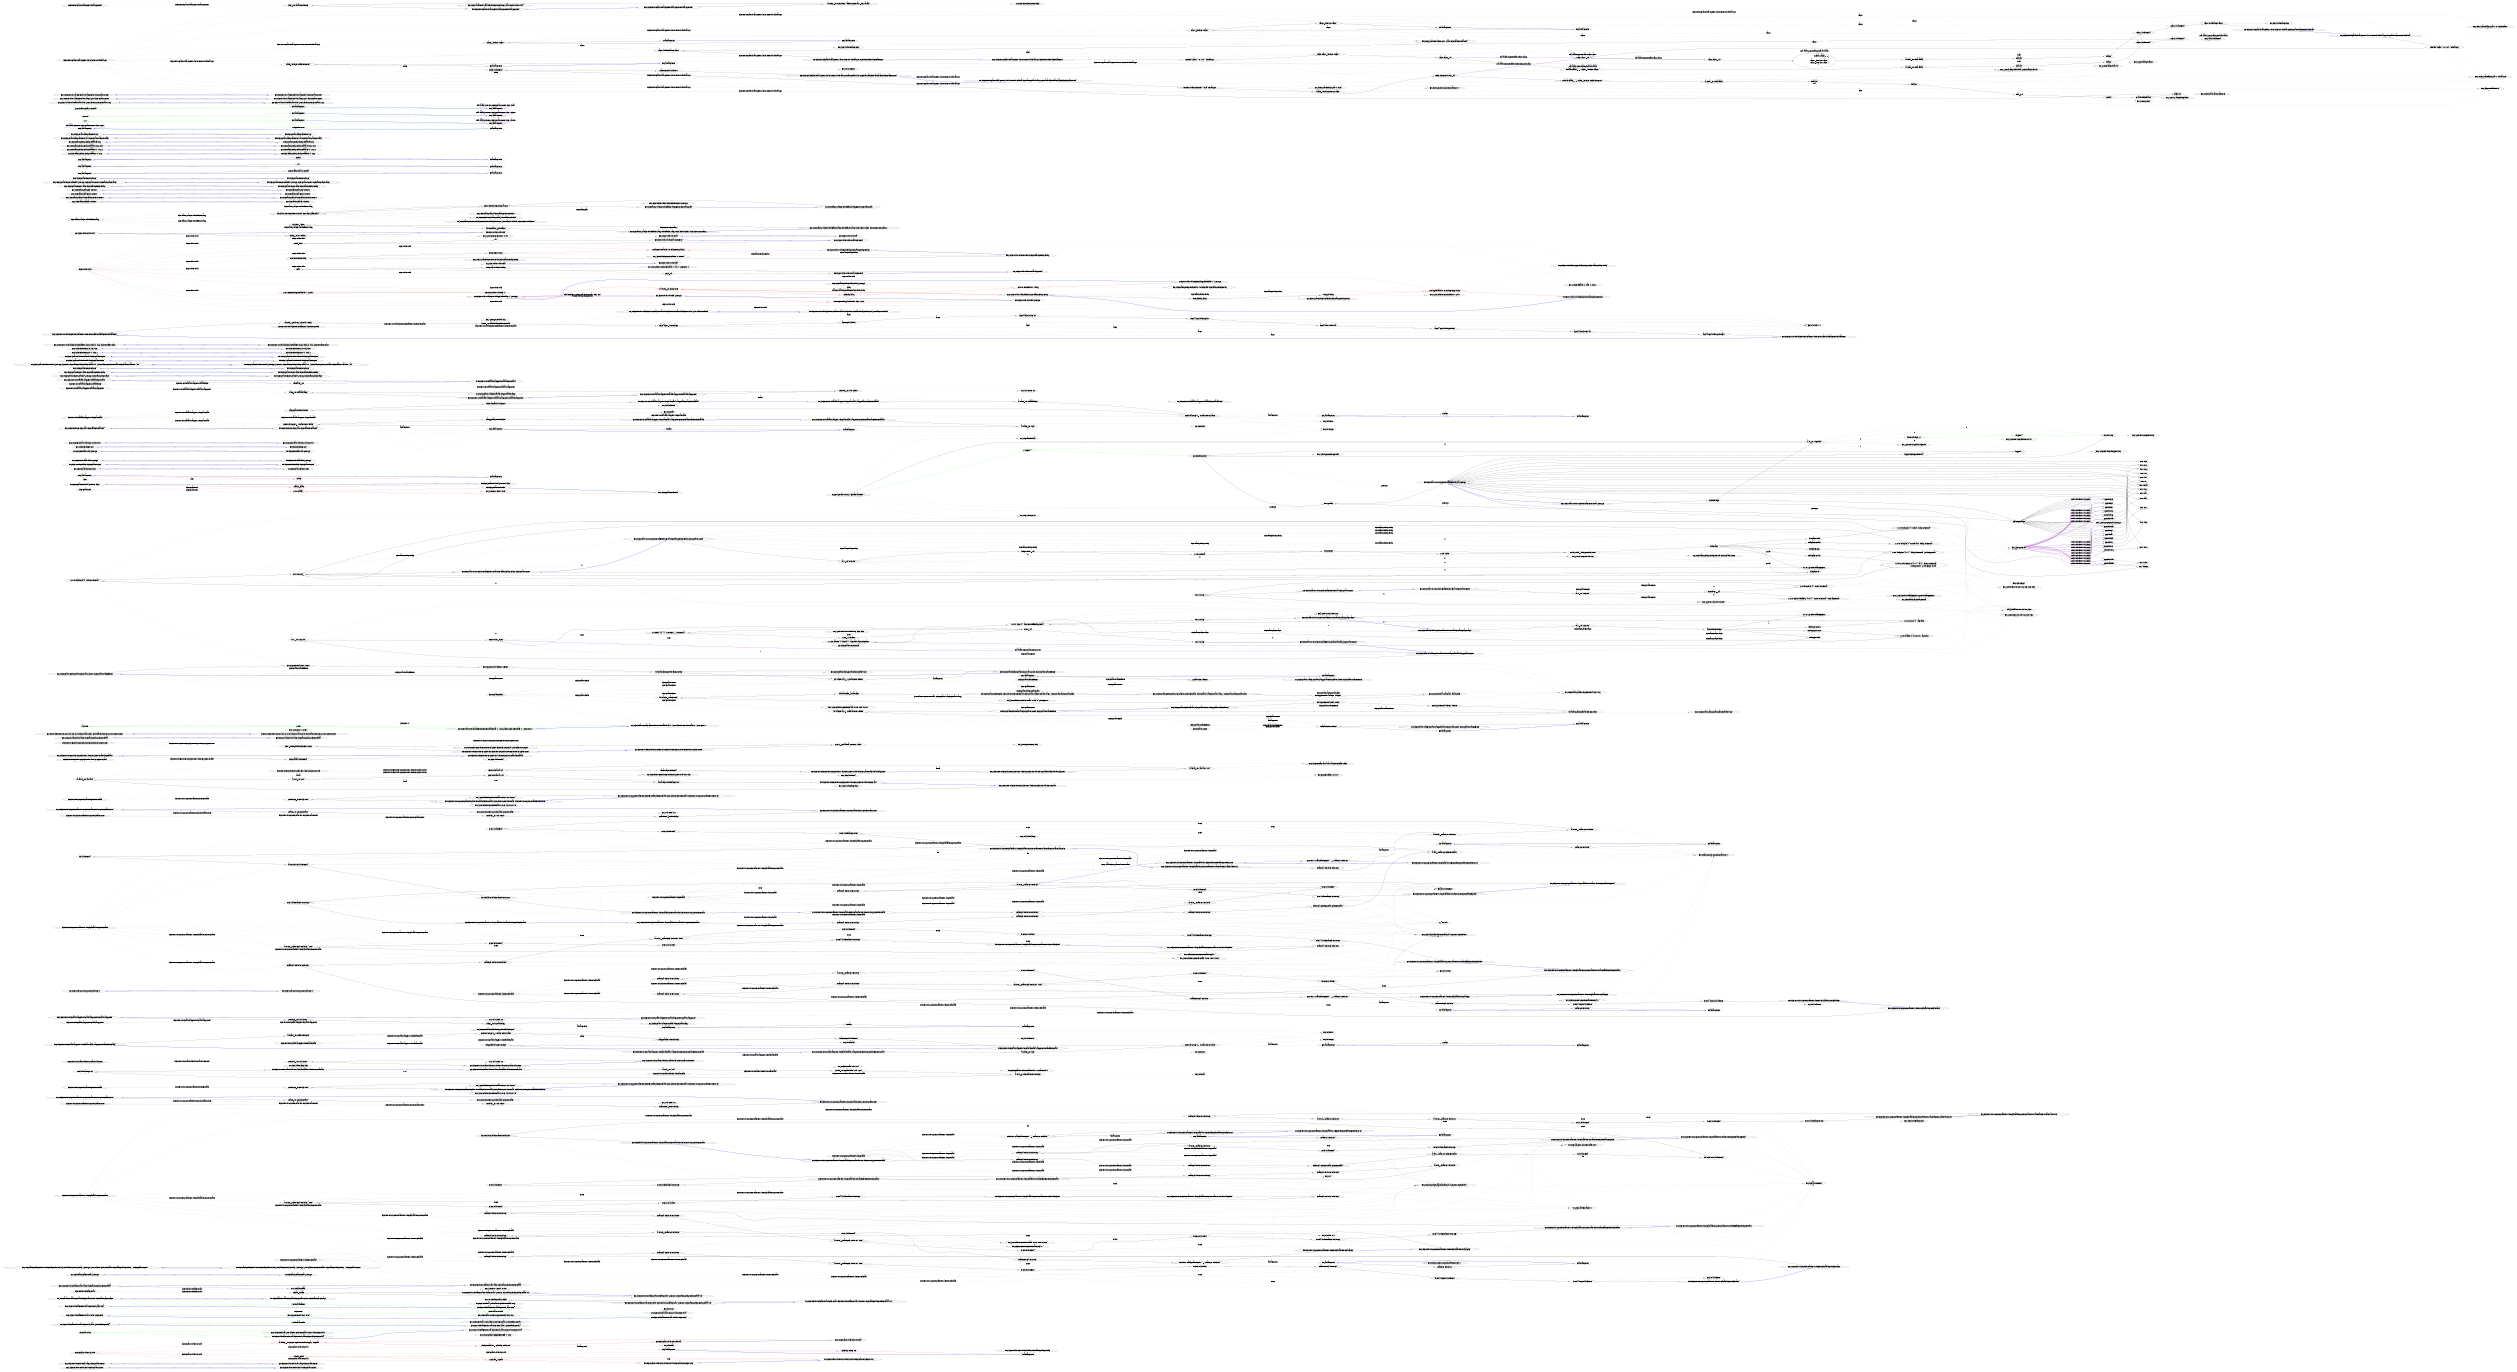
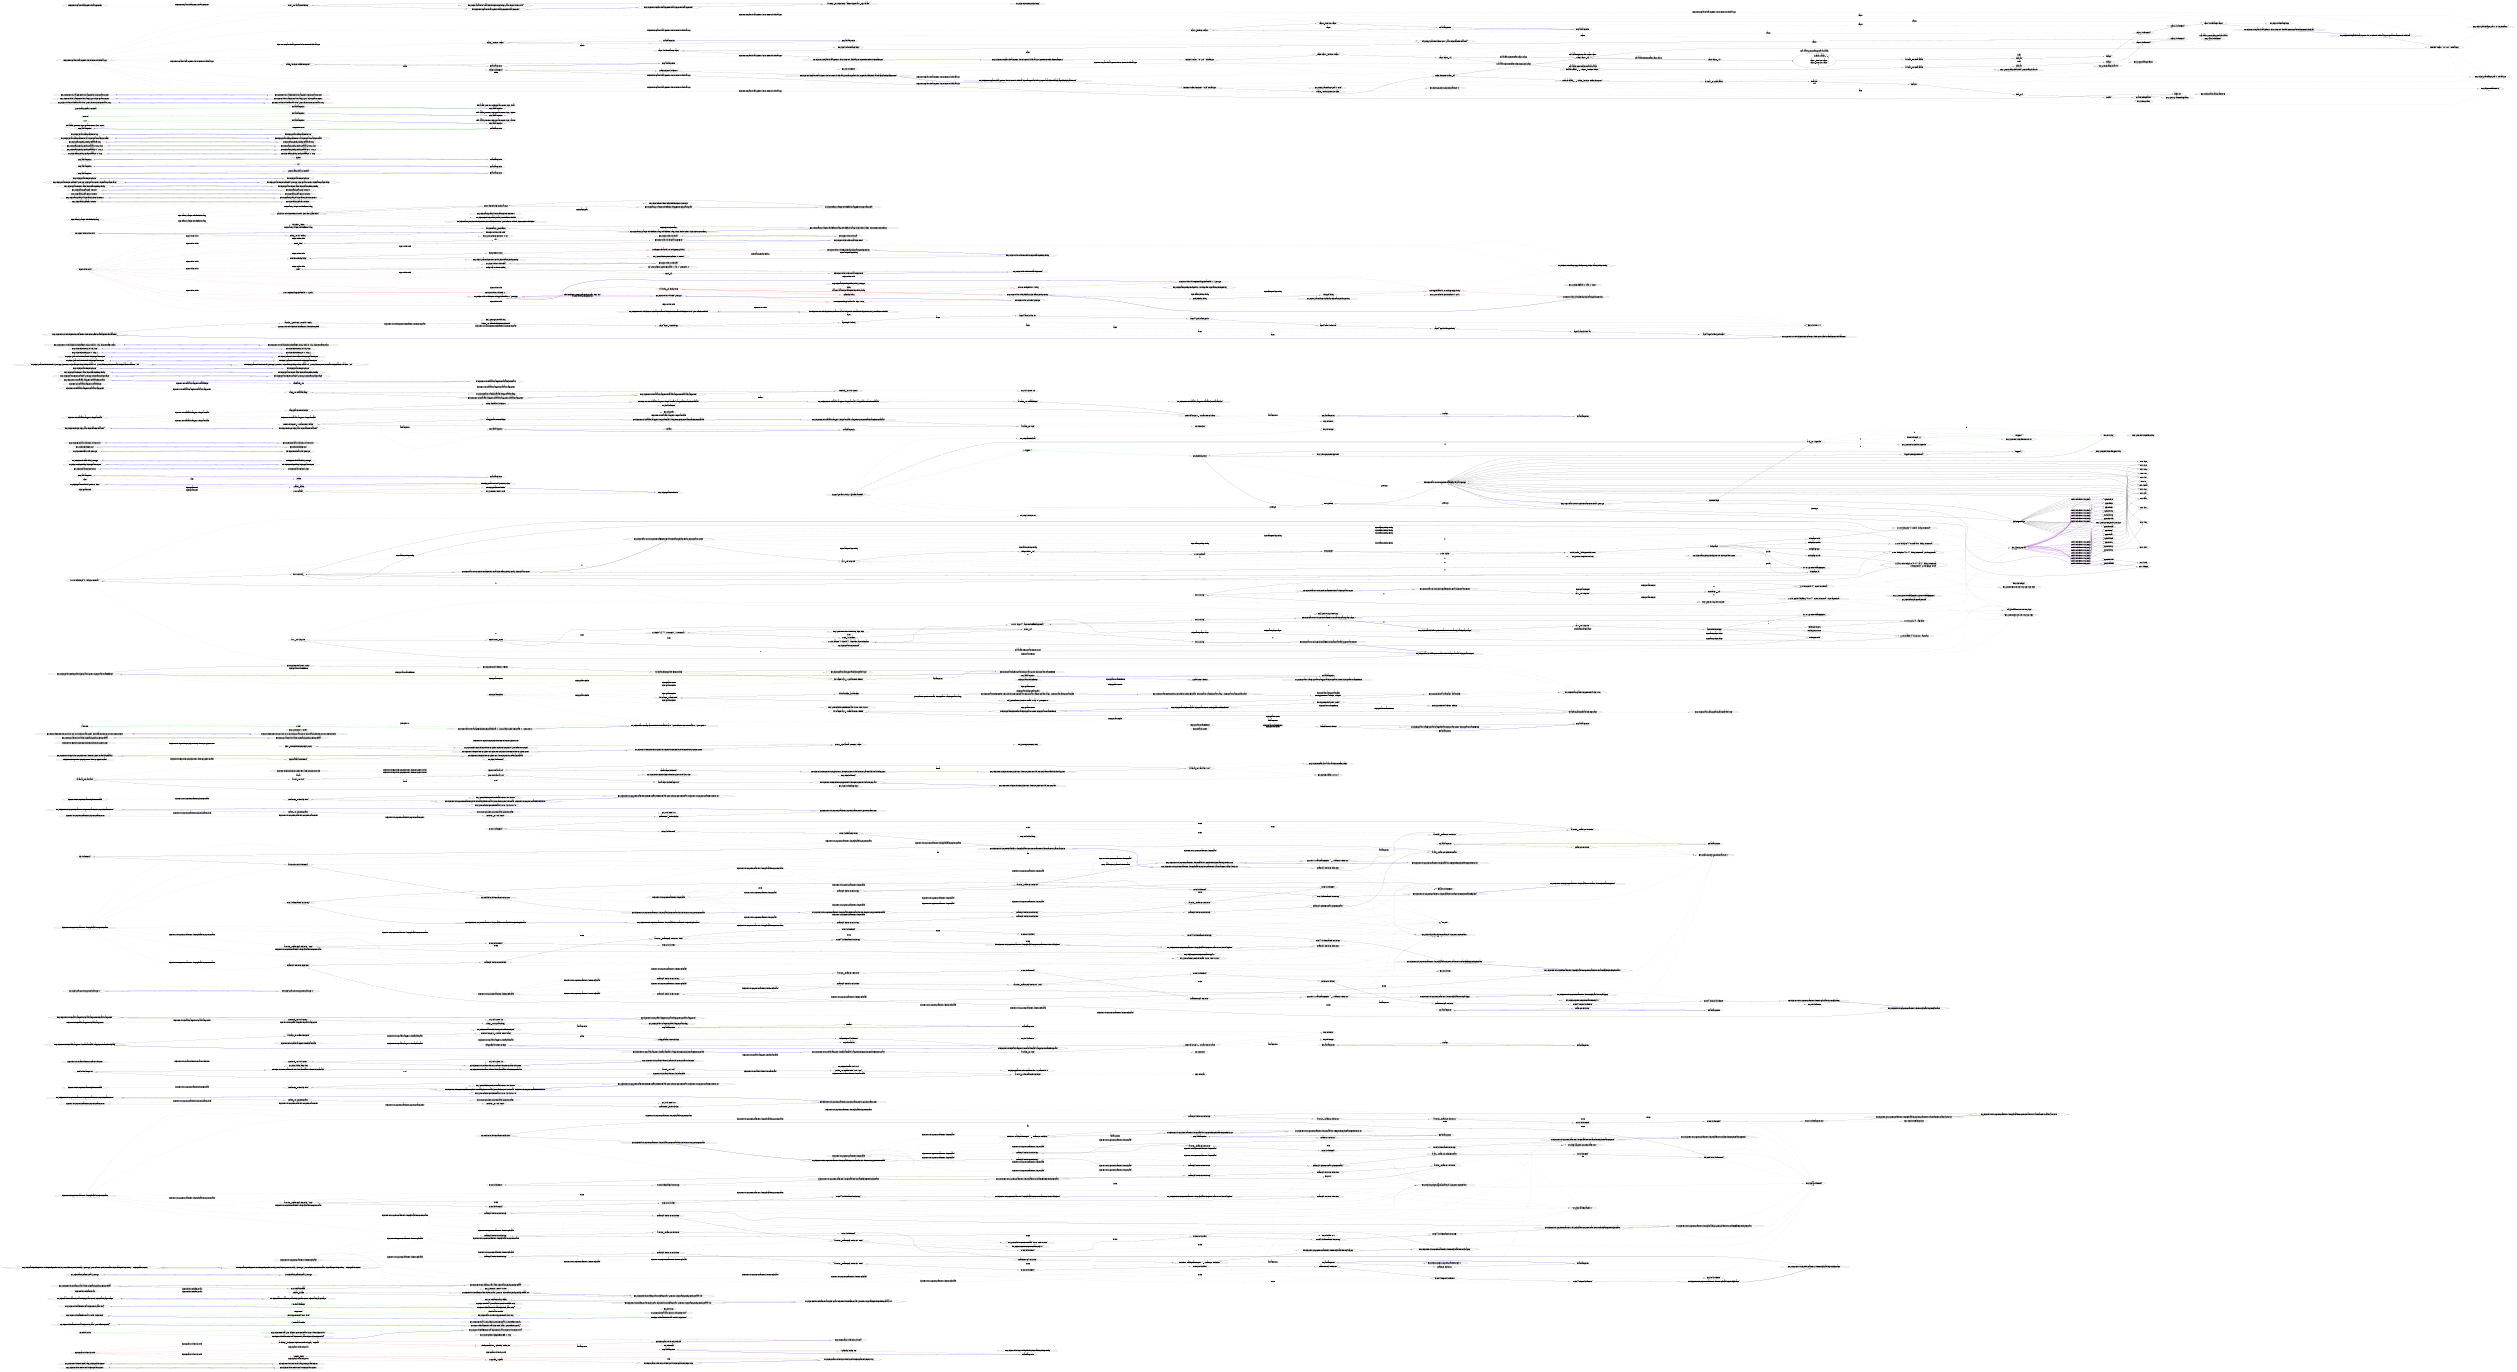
(2109, 550) -> (2109, 550)
